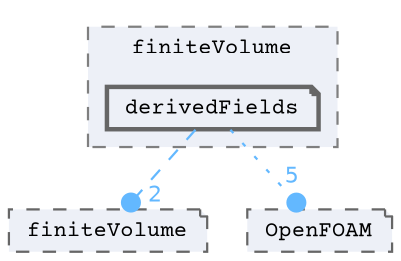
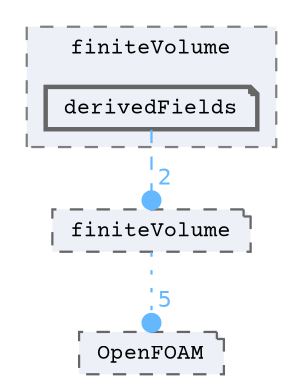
(260, 163) -> (151, 283)
